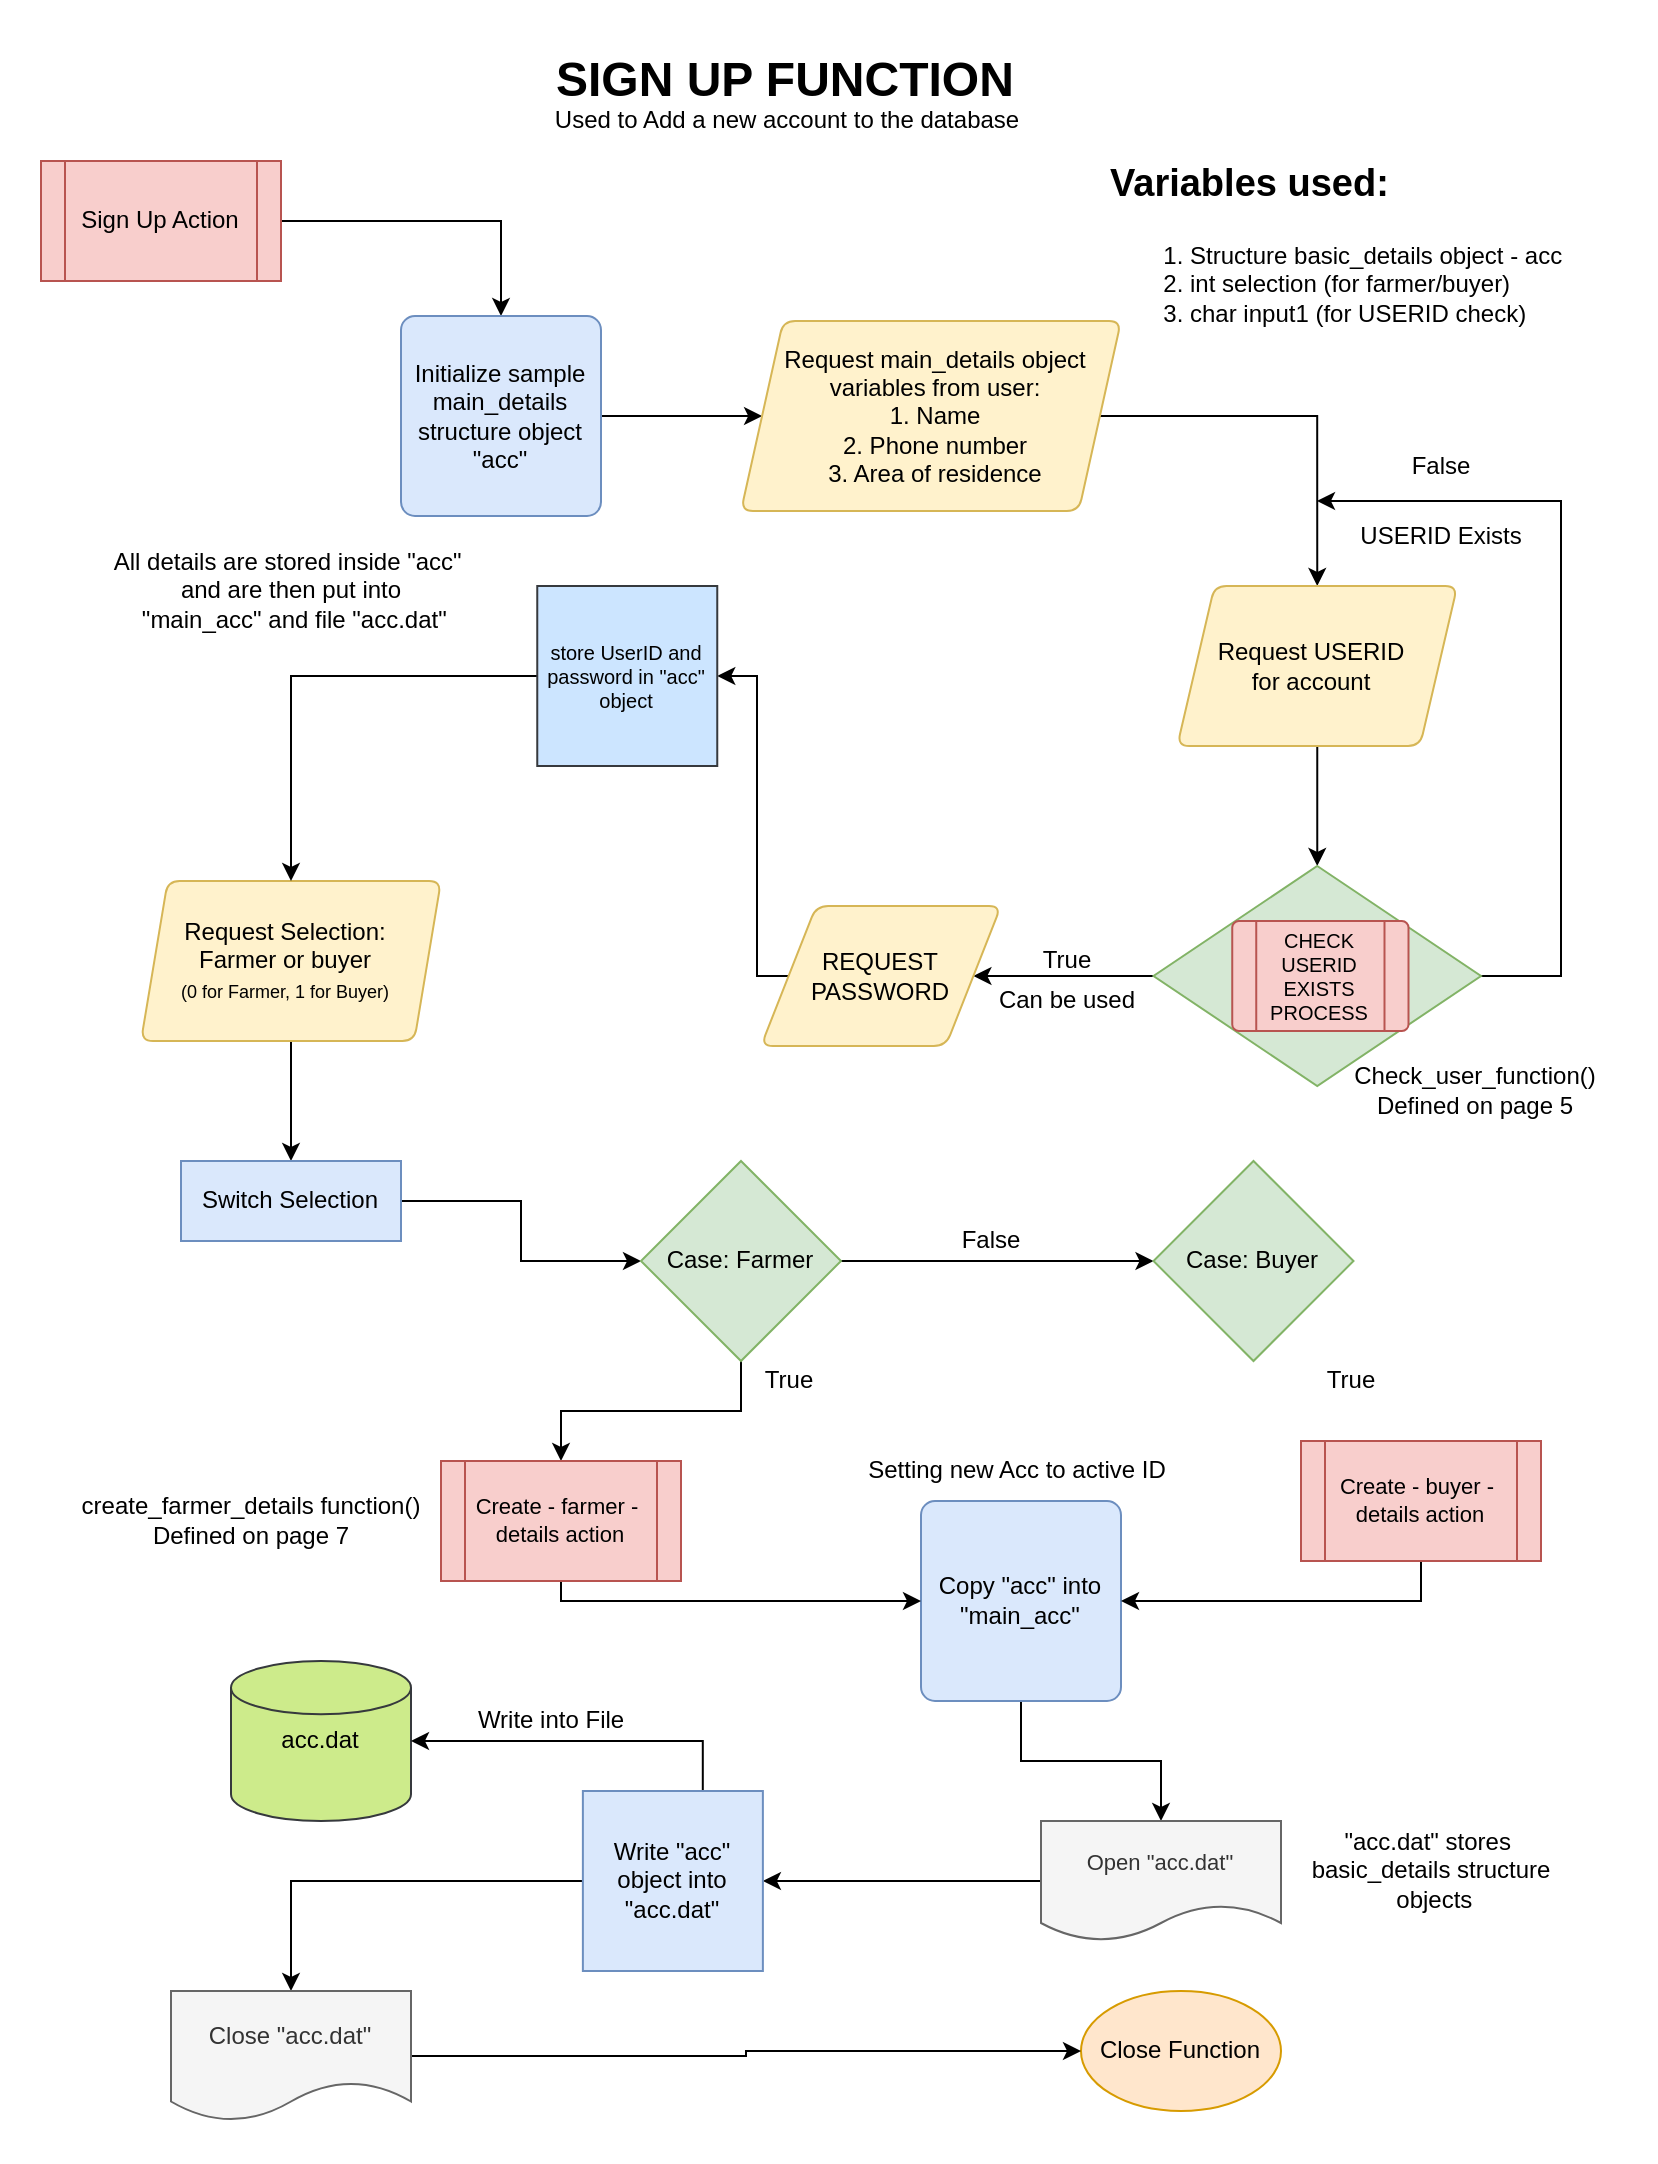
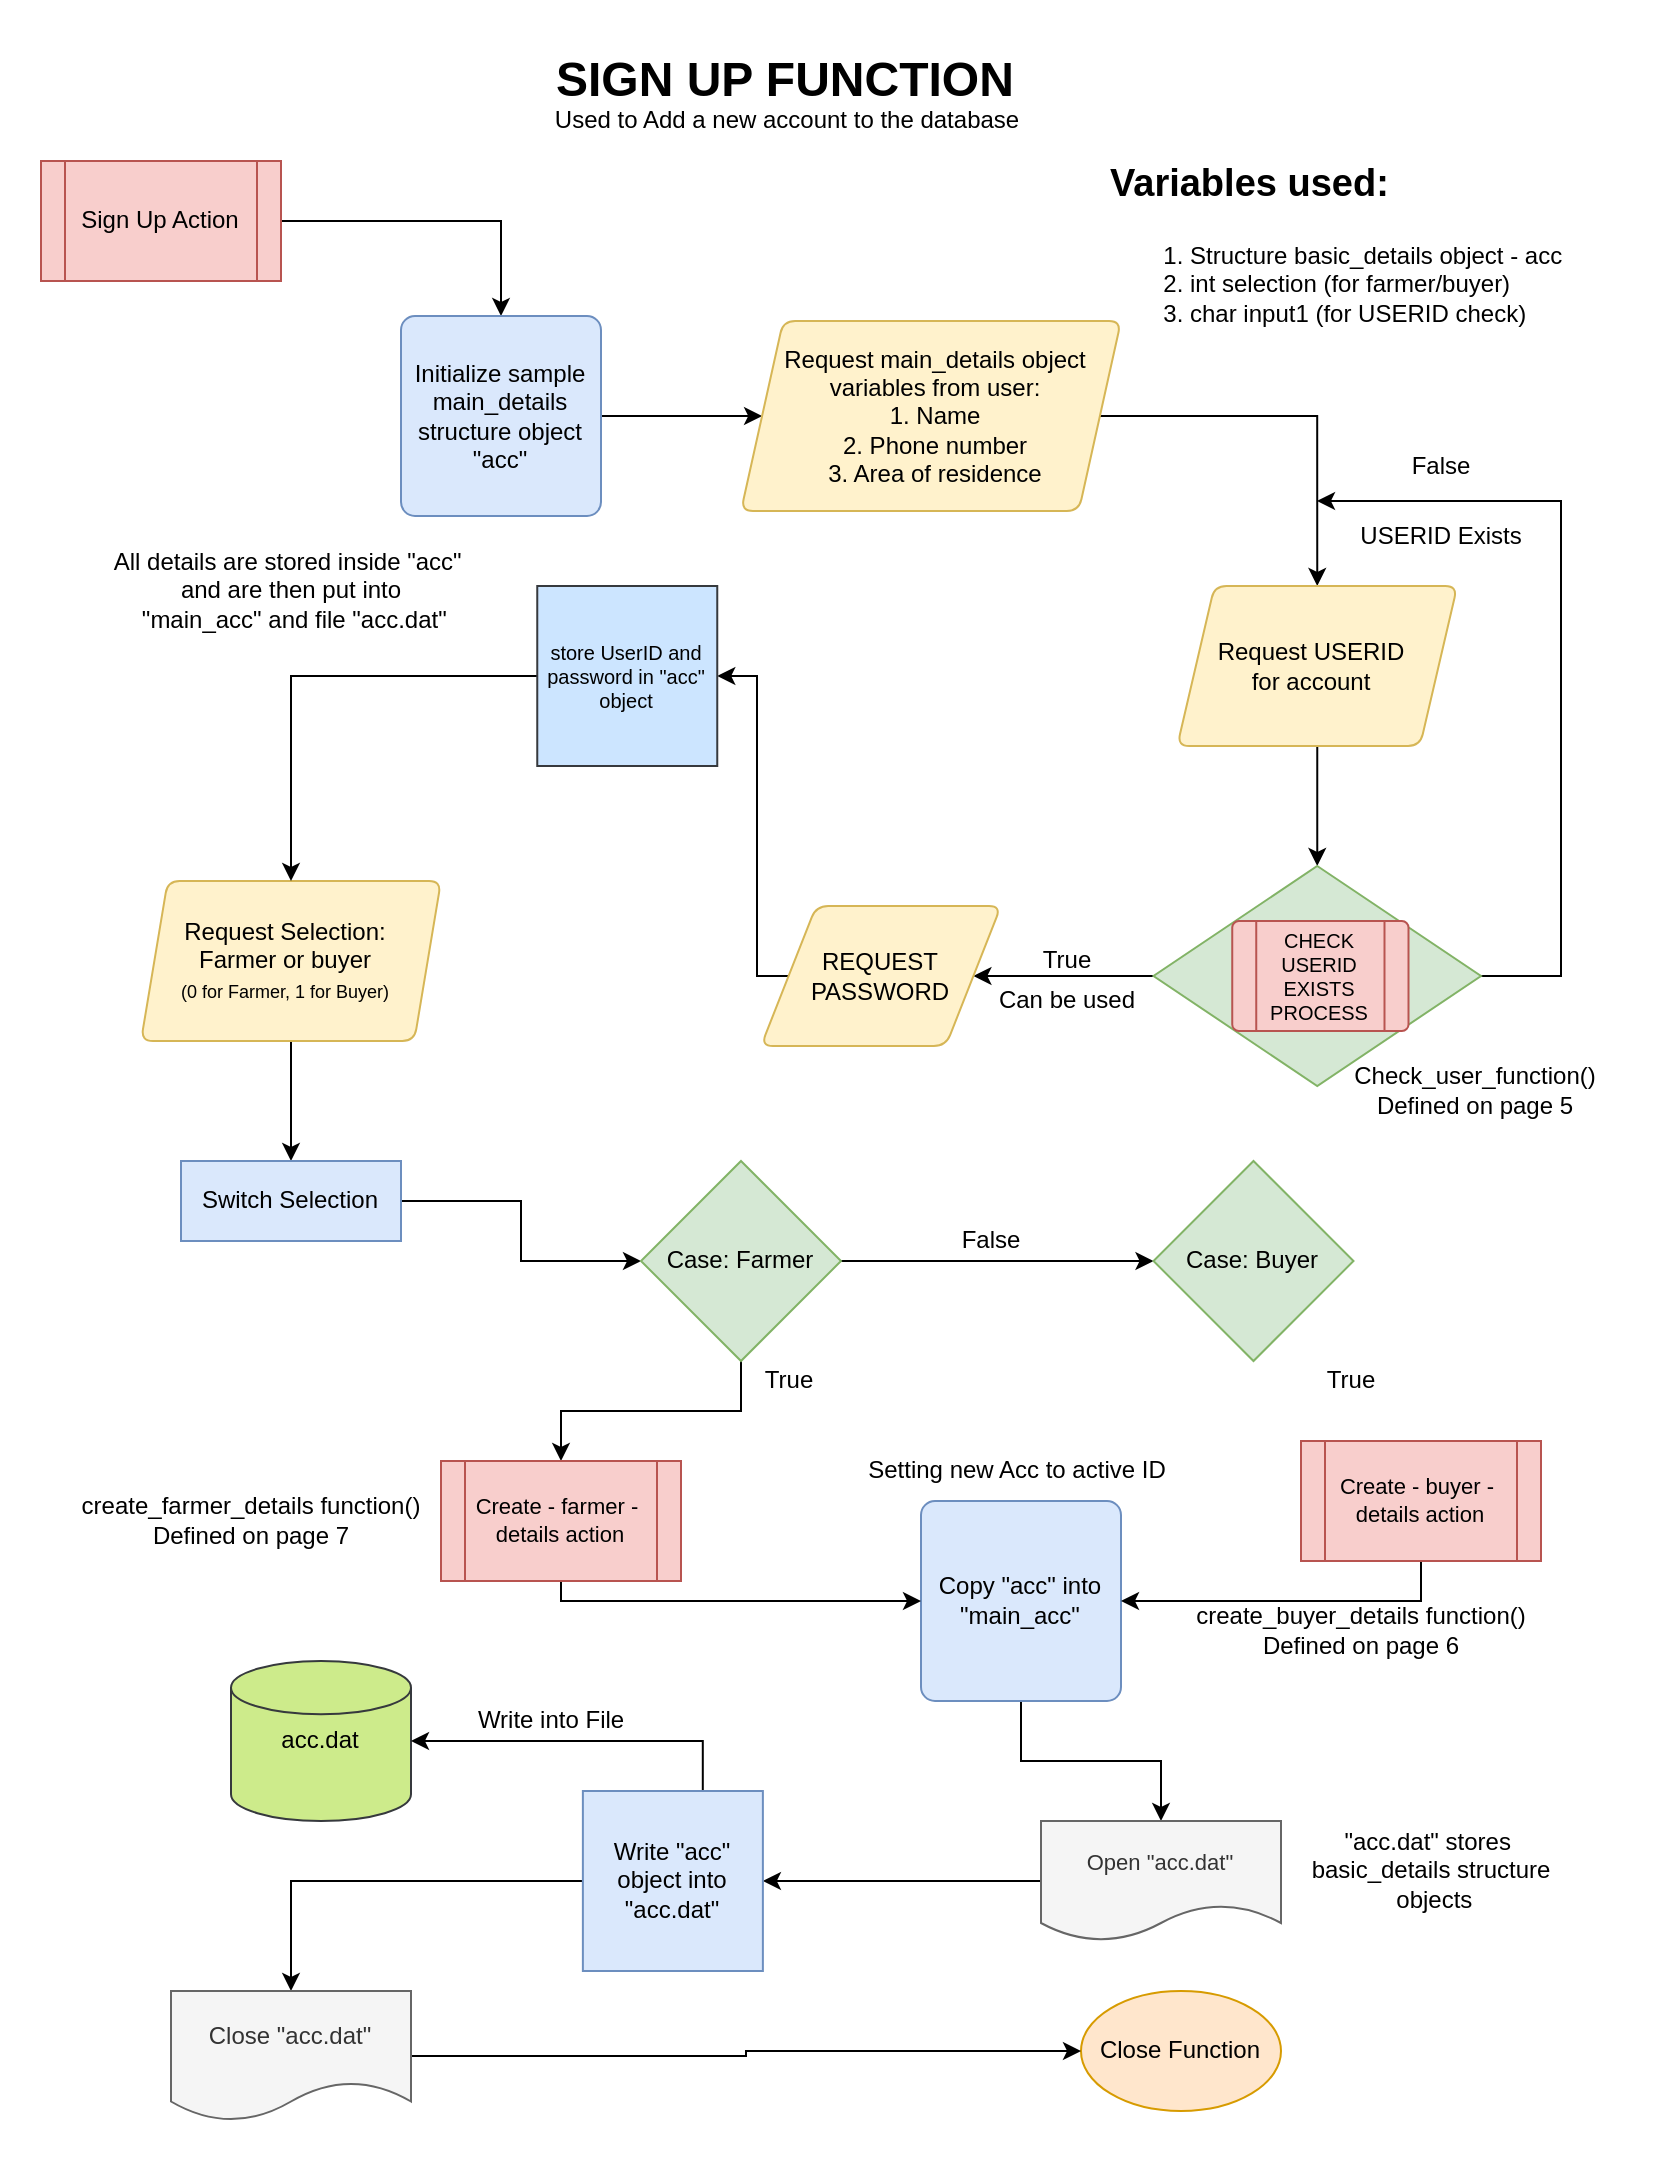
none -> (1361, 1631)
